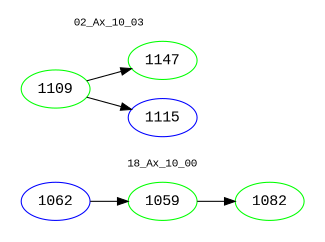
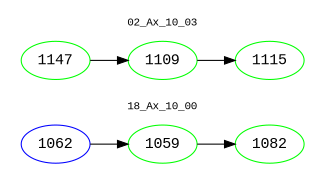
(104, 76) -> (104, 60)
(163, 118) -> (270, 60)
